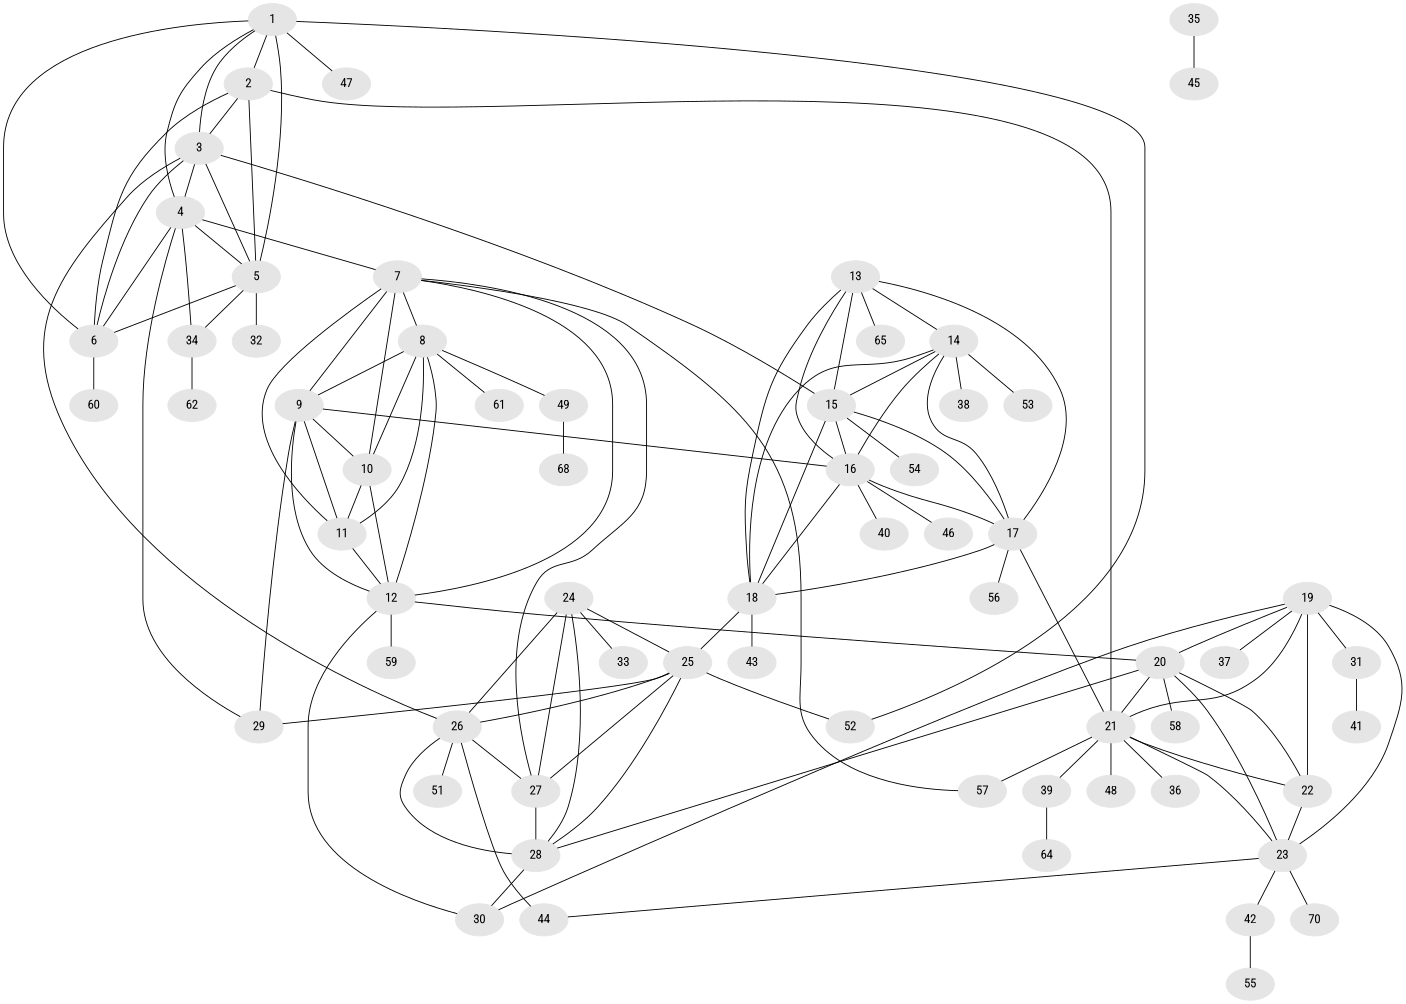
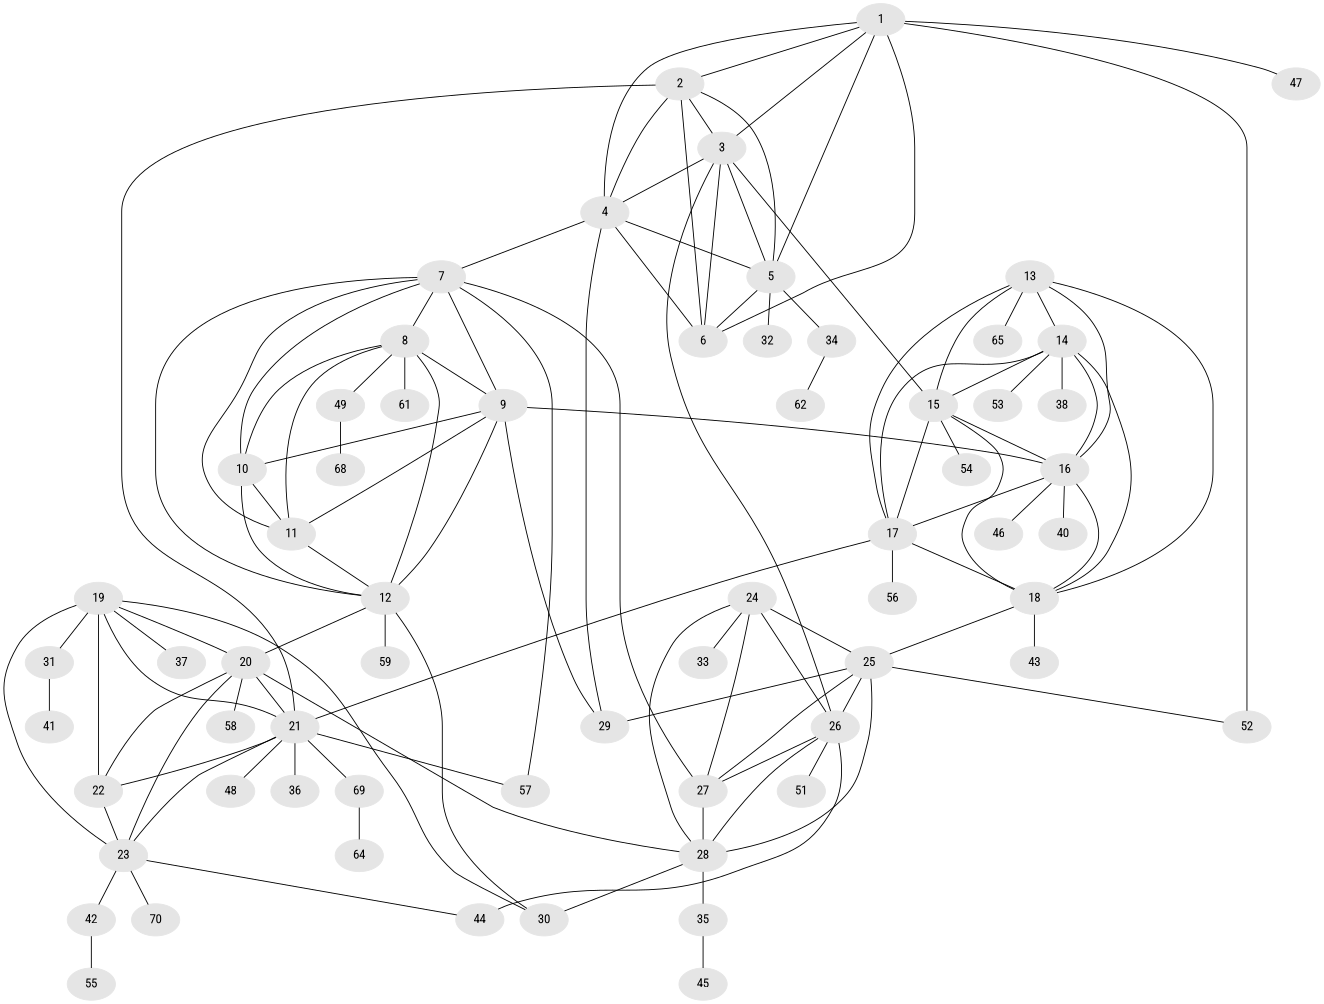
(187, 277) -> (634, 145)
(94, 405) -> none
(1047, 791) -> (359, 791)
none -> (703, 888)
